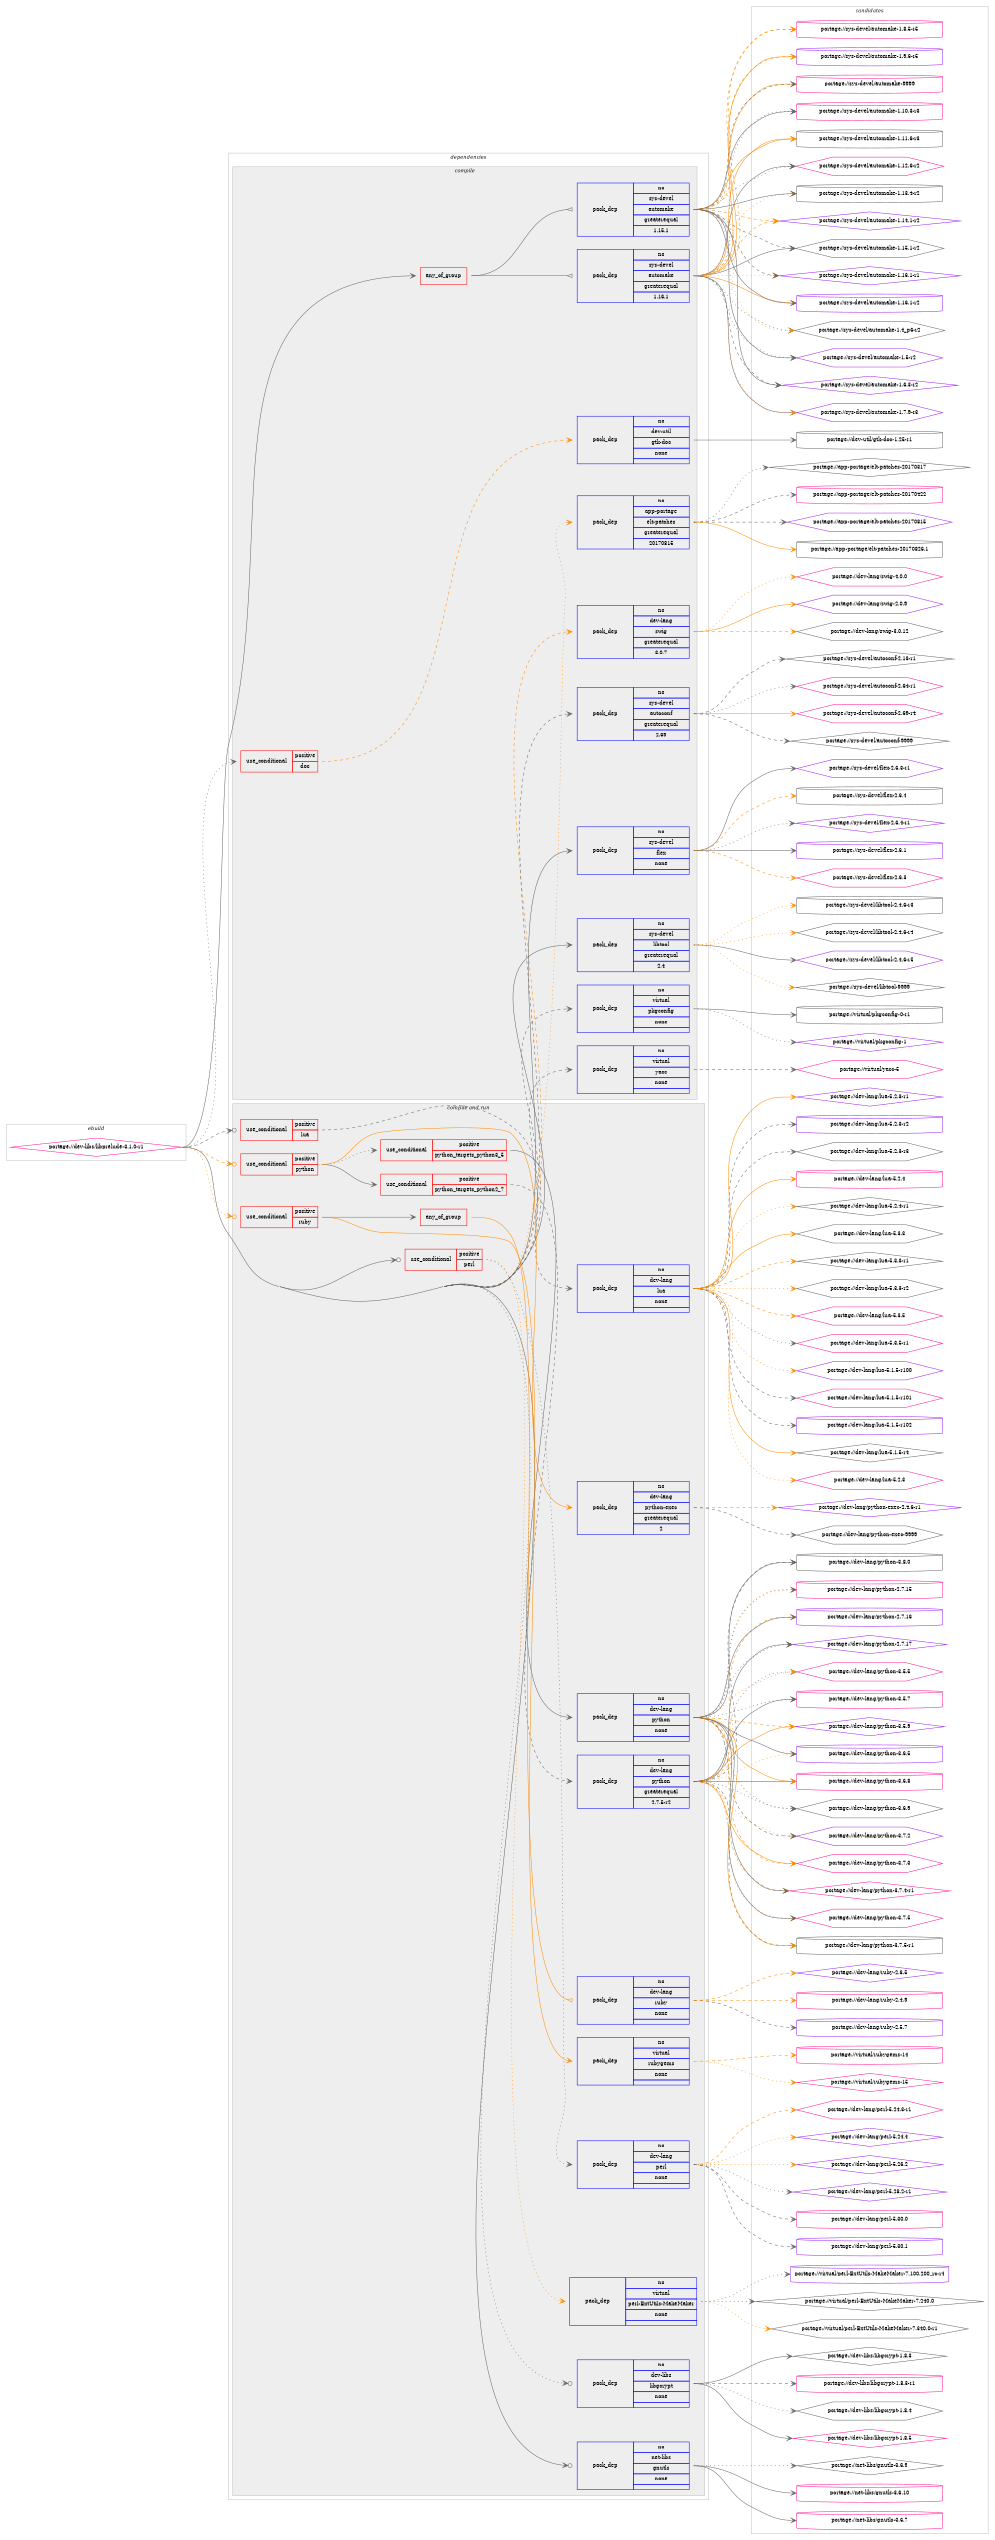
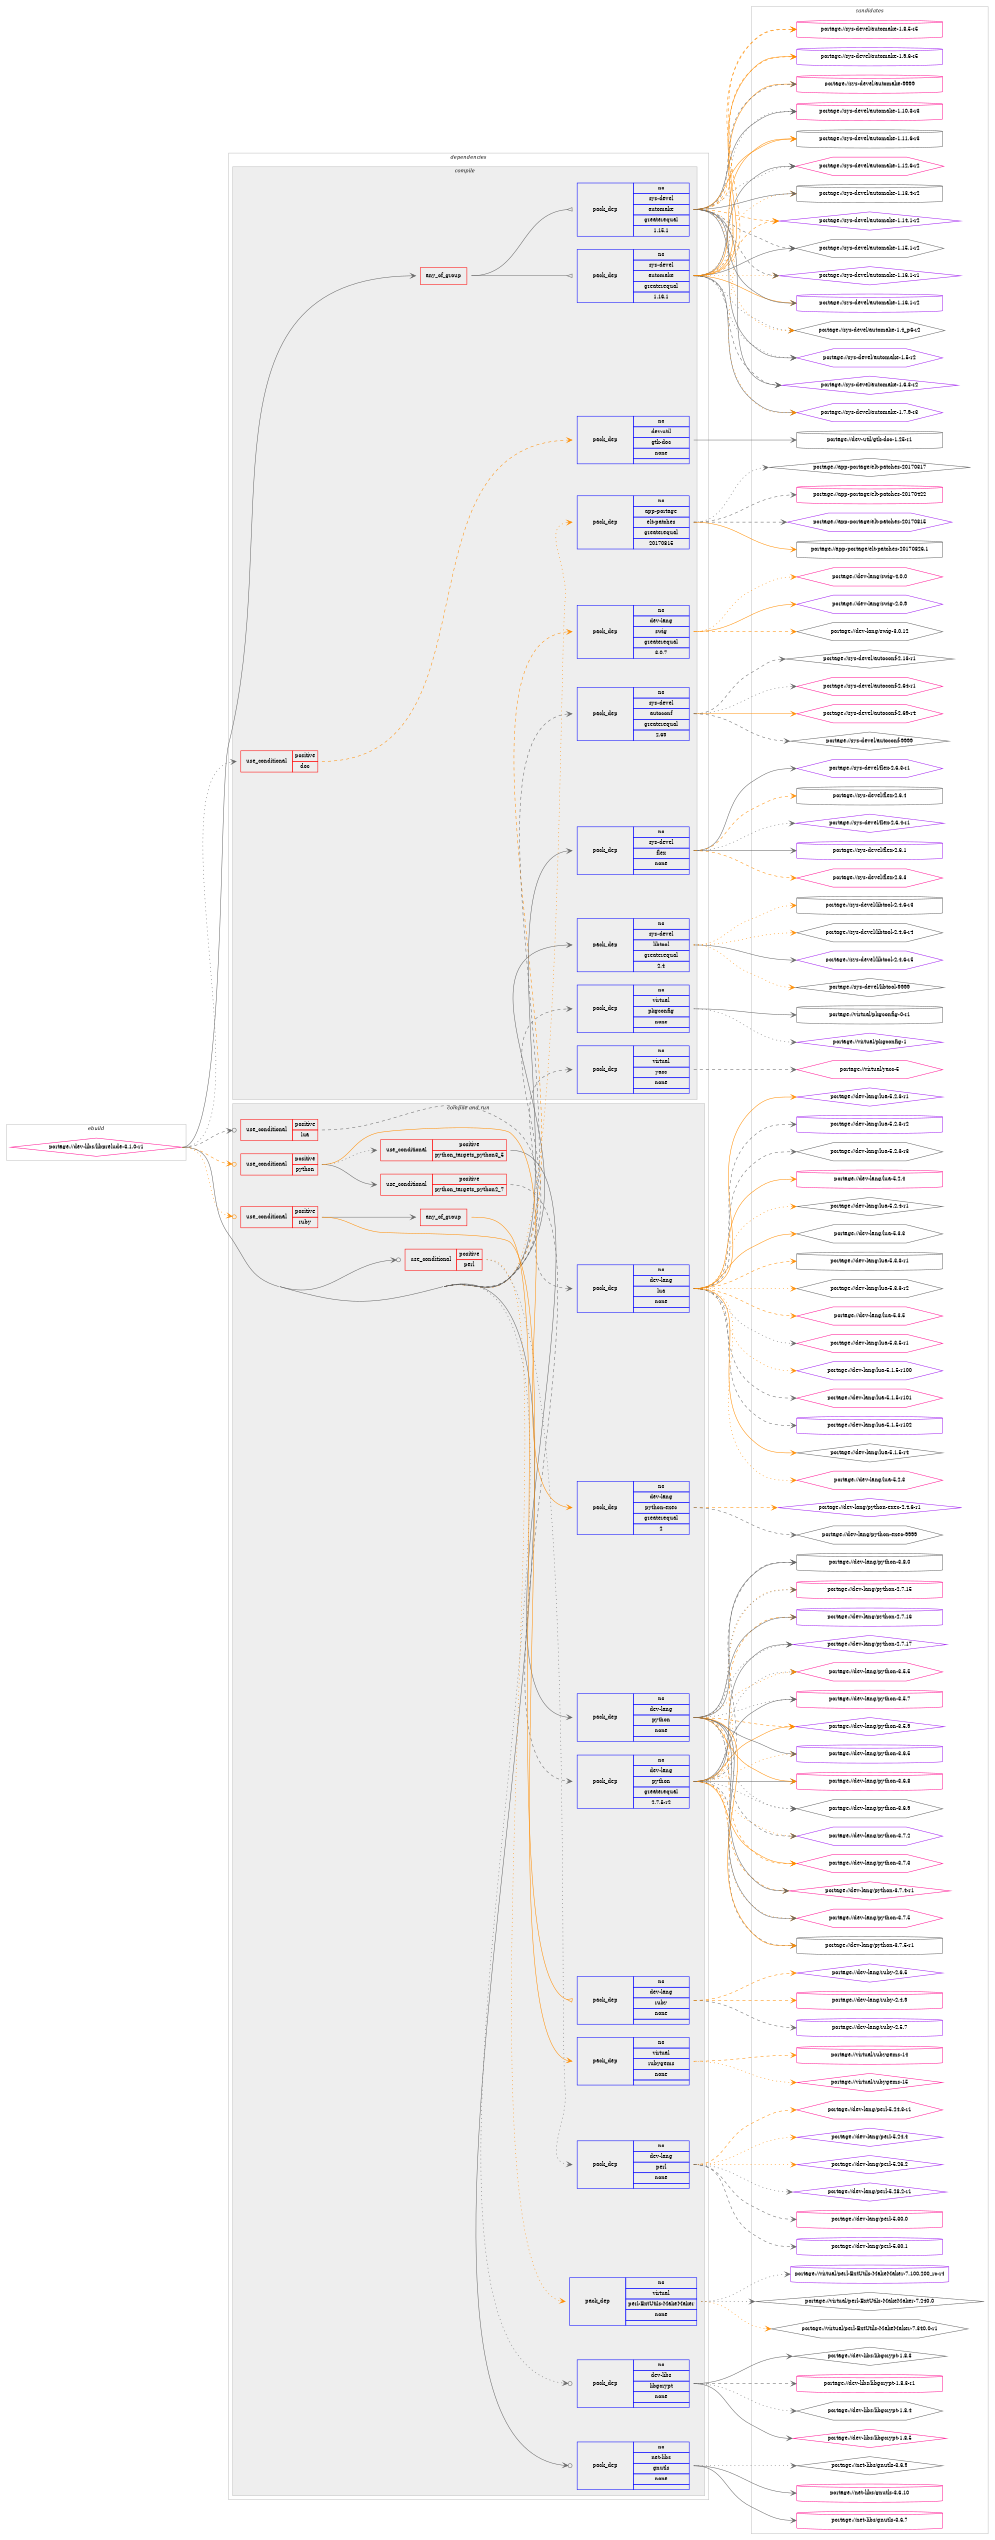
(870, 1261) -> (870, 1261)
